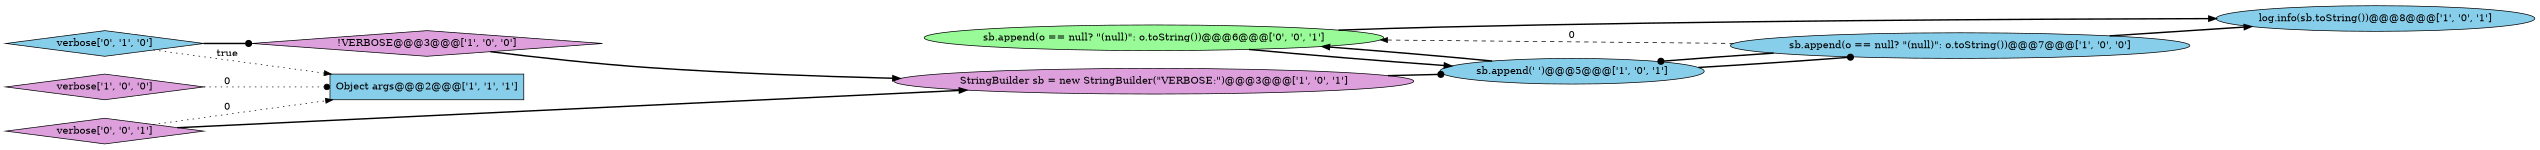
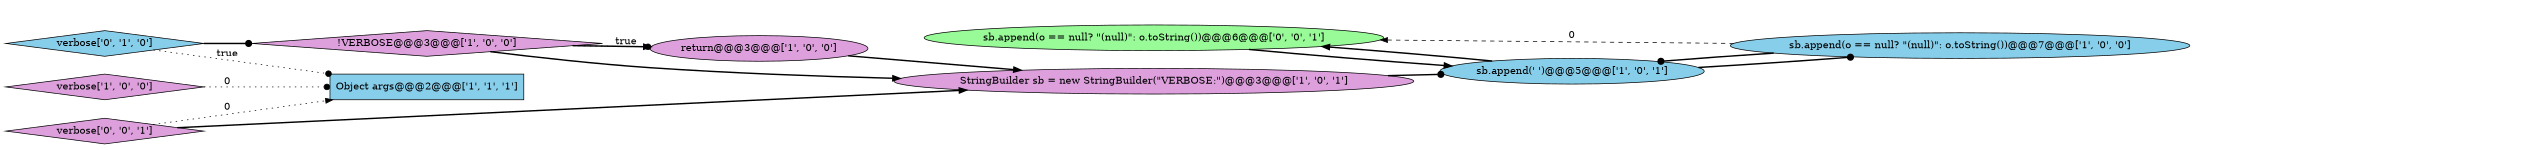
(2375, 19) -> none
none -> (759, 48)
(239, 62) -> (239, 62)
